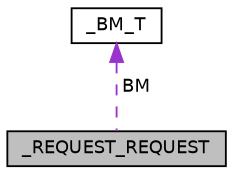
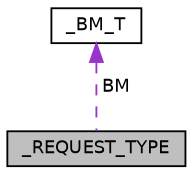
(117, 149) -> (96, 149)
